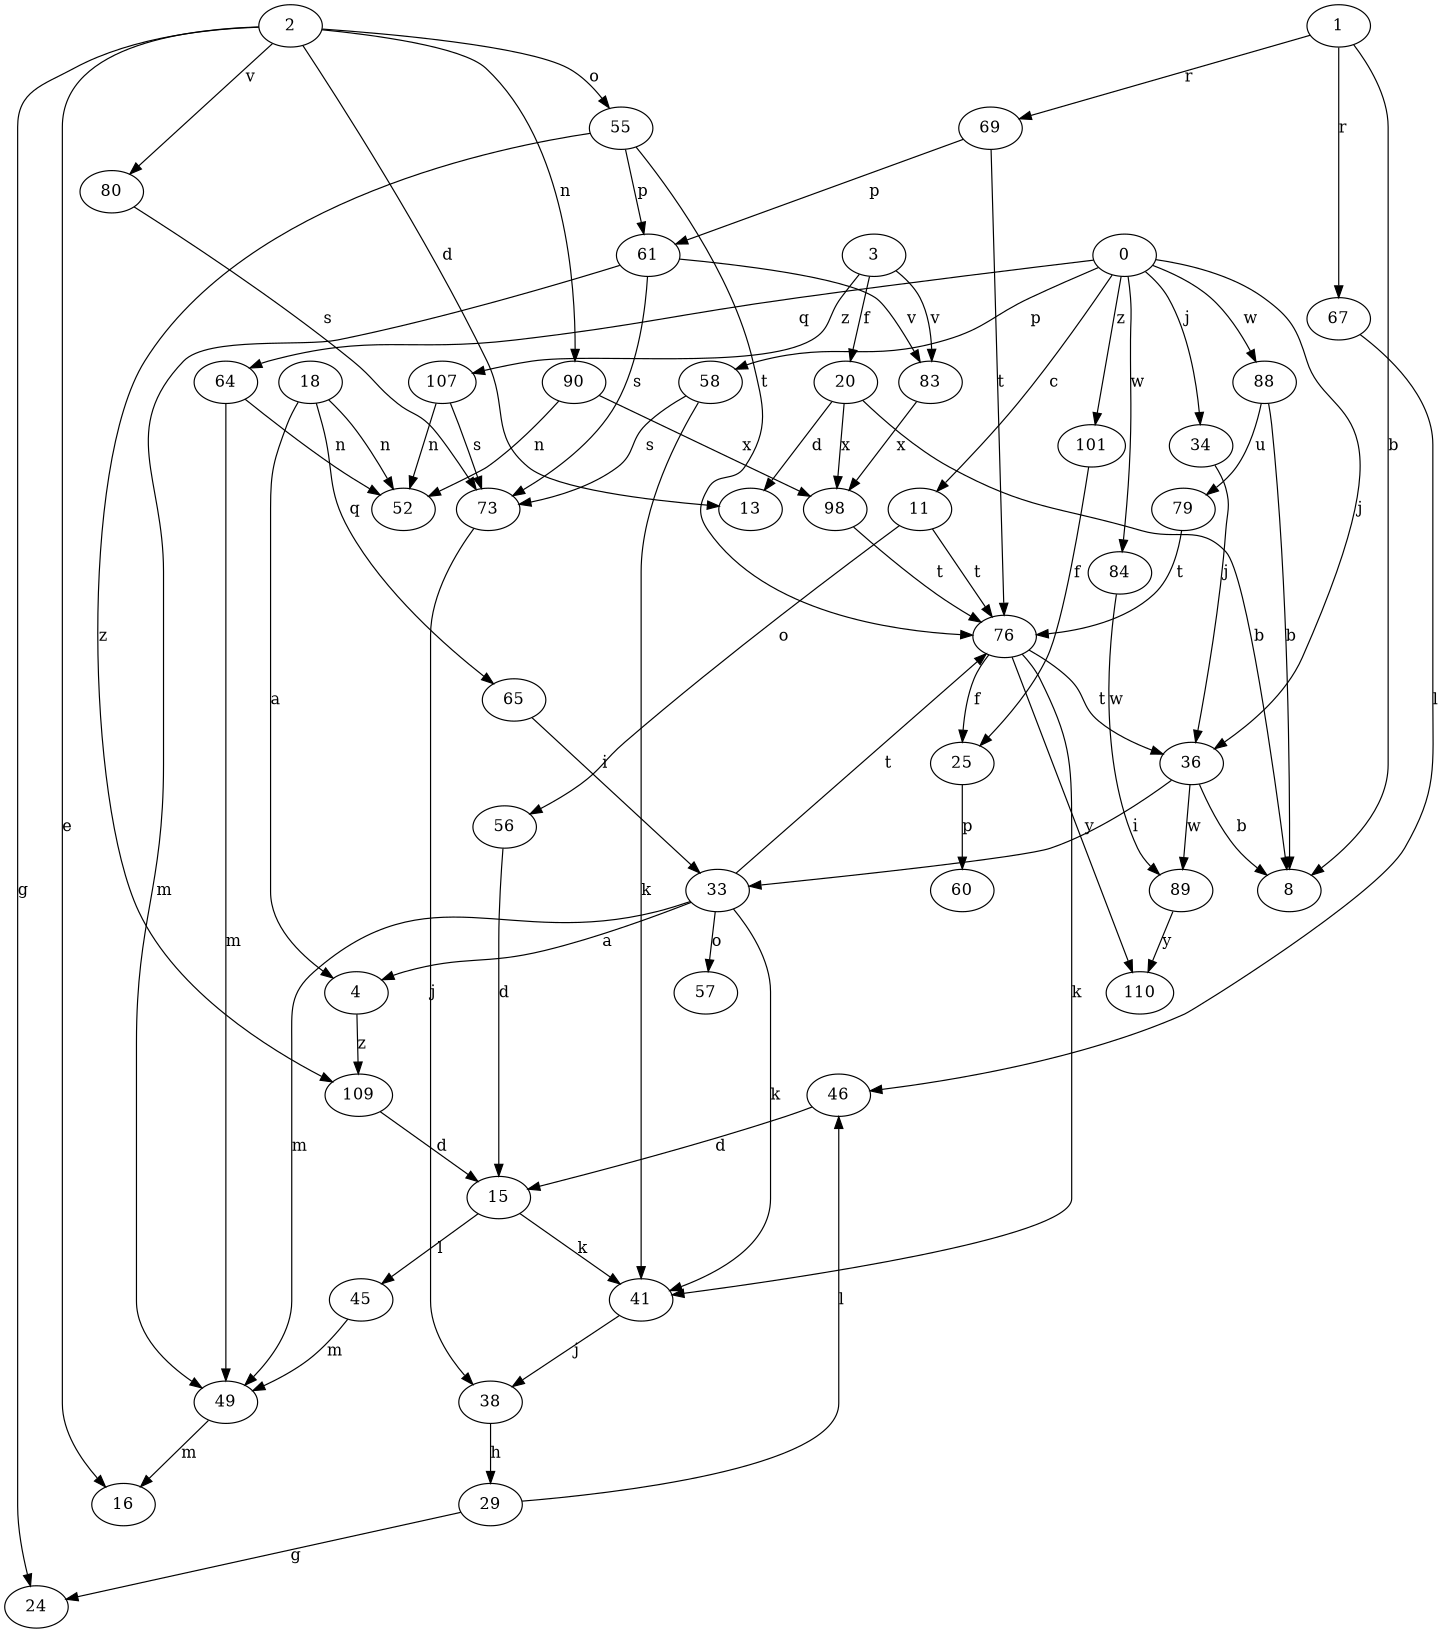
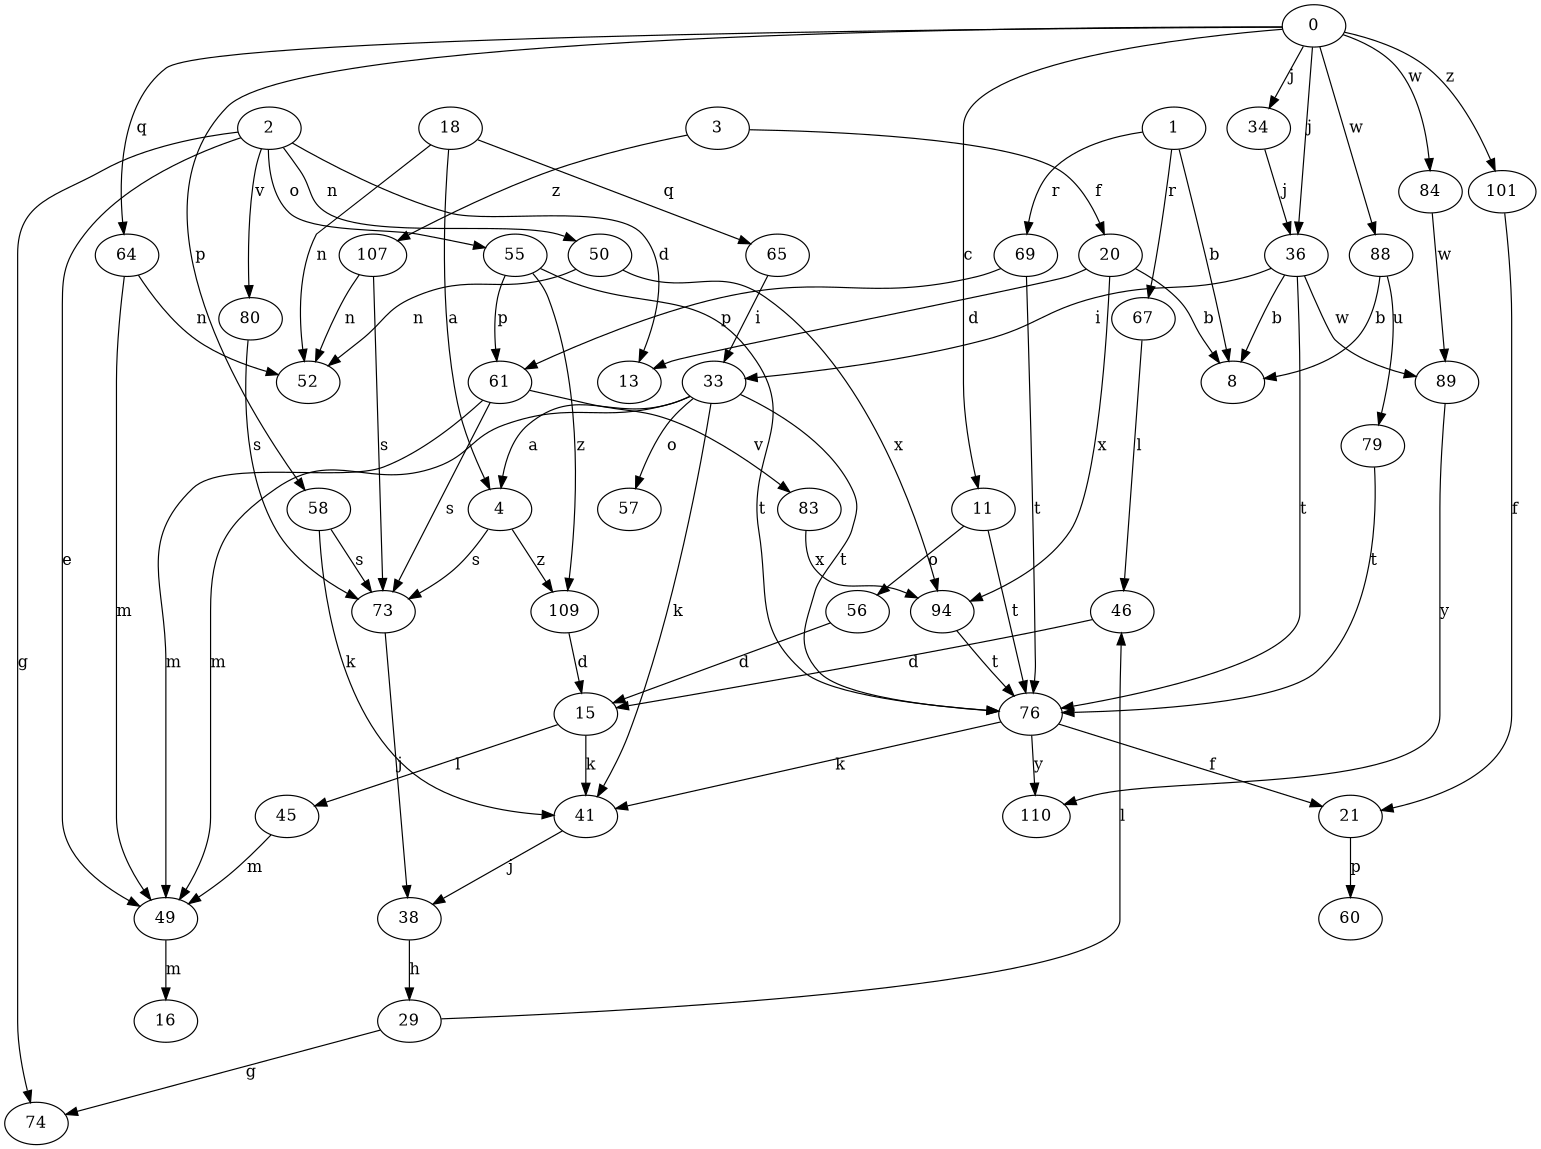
(923, 305) -> none
(574, 382) -> (600, 255)
(835, 509) -> (942, 612)
none -> (458, 566)
(62, 686) -> (62, 486)
(1086, 705) -> (1300, 572)
(962, 763) -> (1350, 816)
(36, 1607) -> (36, 1123)
